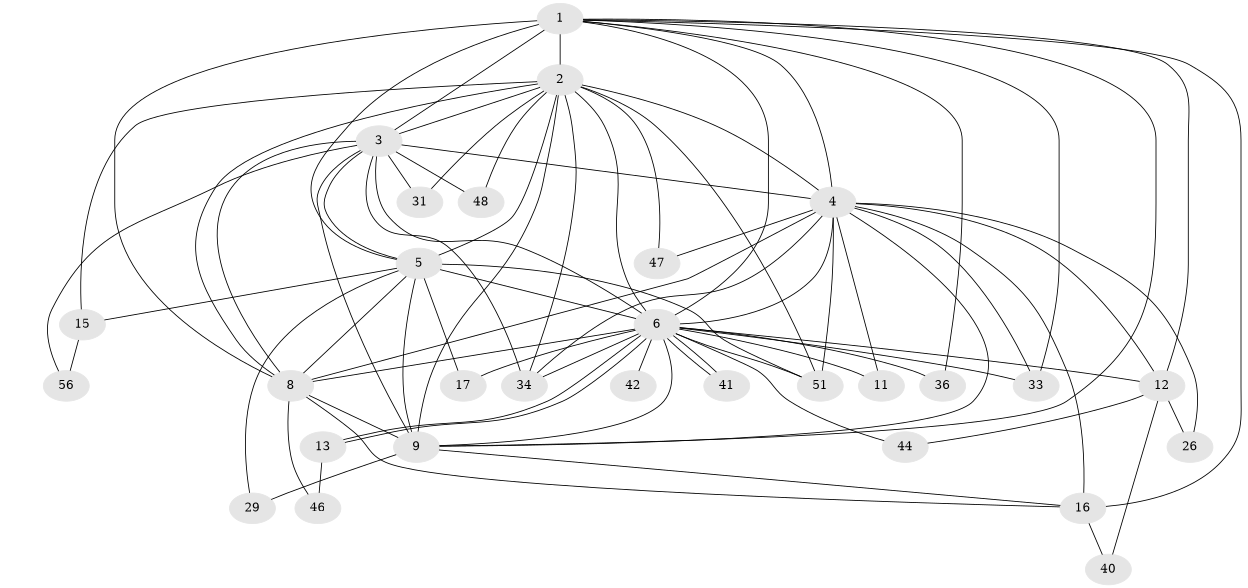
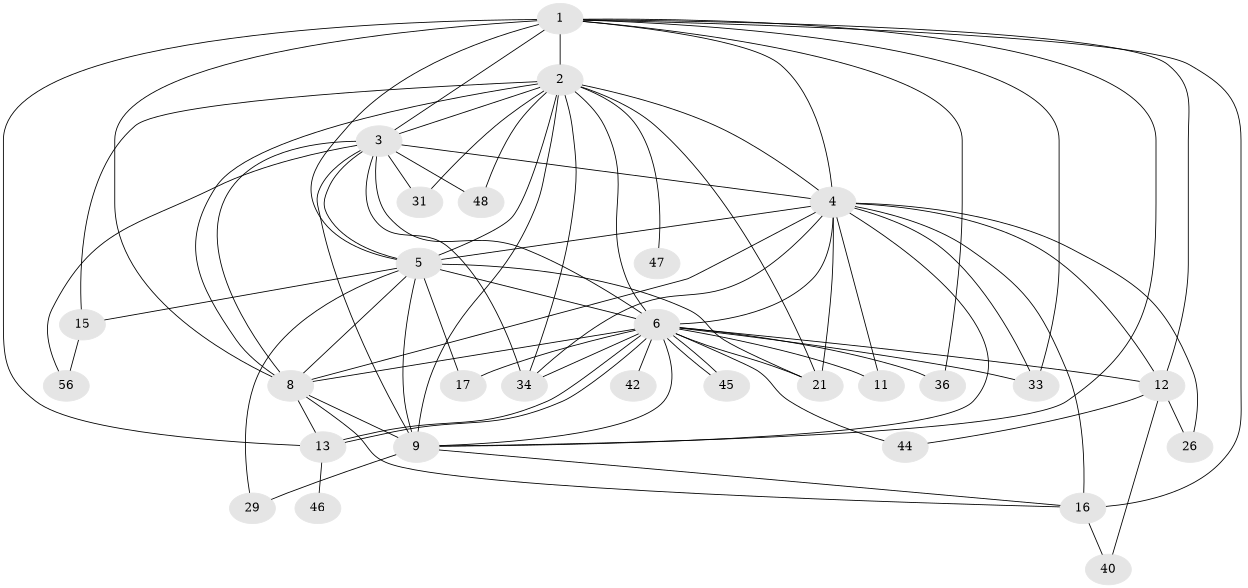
(766, 129) -> (10, 128)
(752, 231) -> (626, 233)
(727, 386) -> (727, 386)
(820, 386) -> (820, 386)
(290, 450) -> (307, 417)
